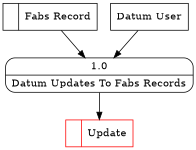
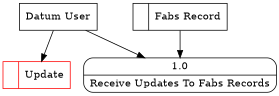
(99, 83) -> (180, 83)
(99, 102) -> (49, 42)
